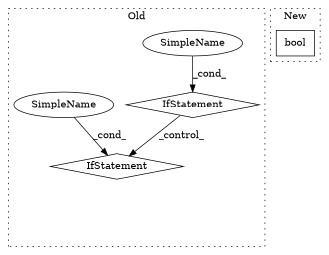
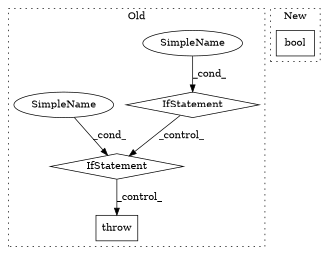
none -> (117, 228)
